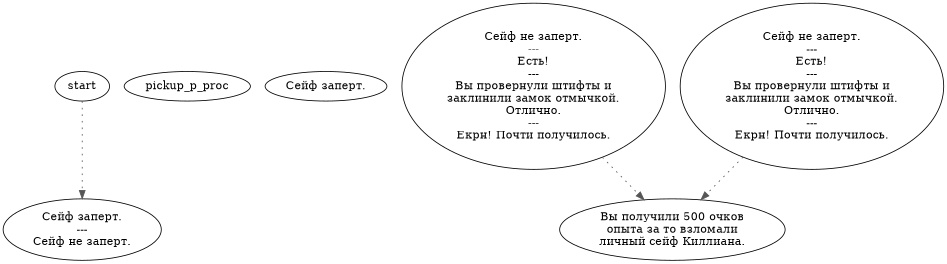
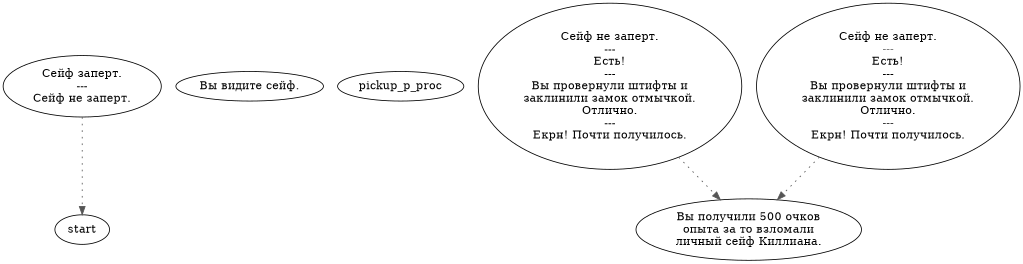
none -> (250, 86)
(326, 86) -> none
(82, 146) -> (82, 162)
